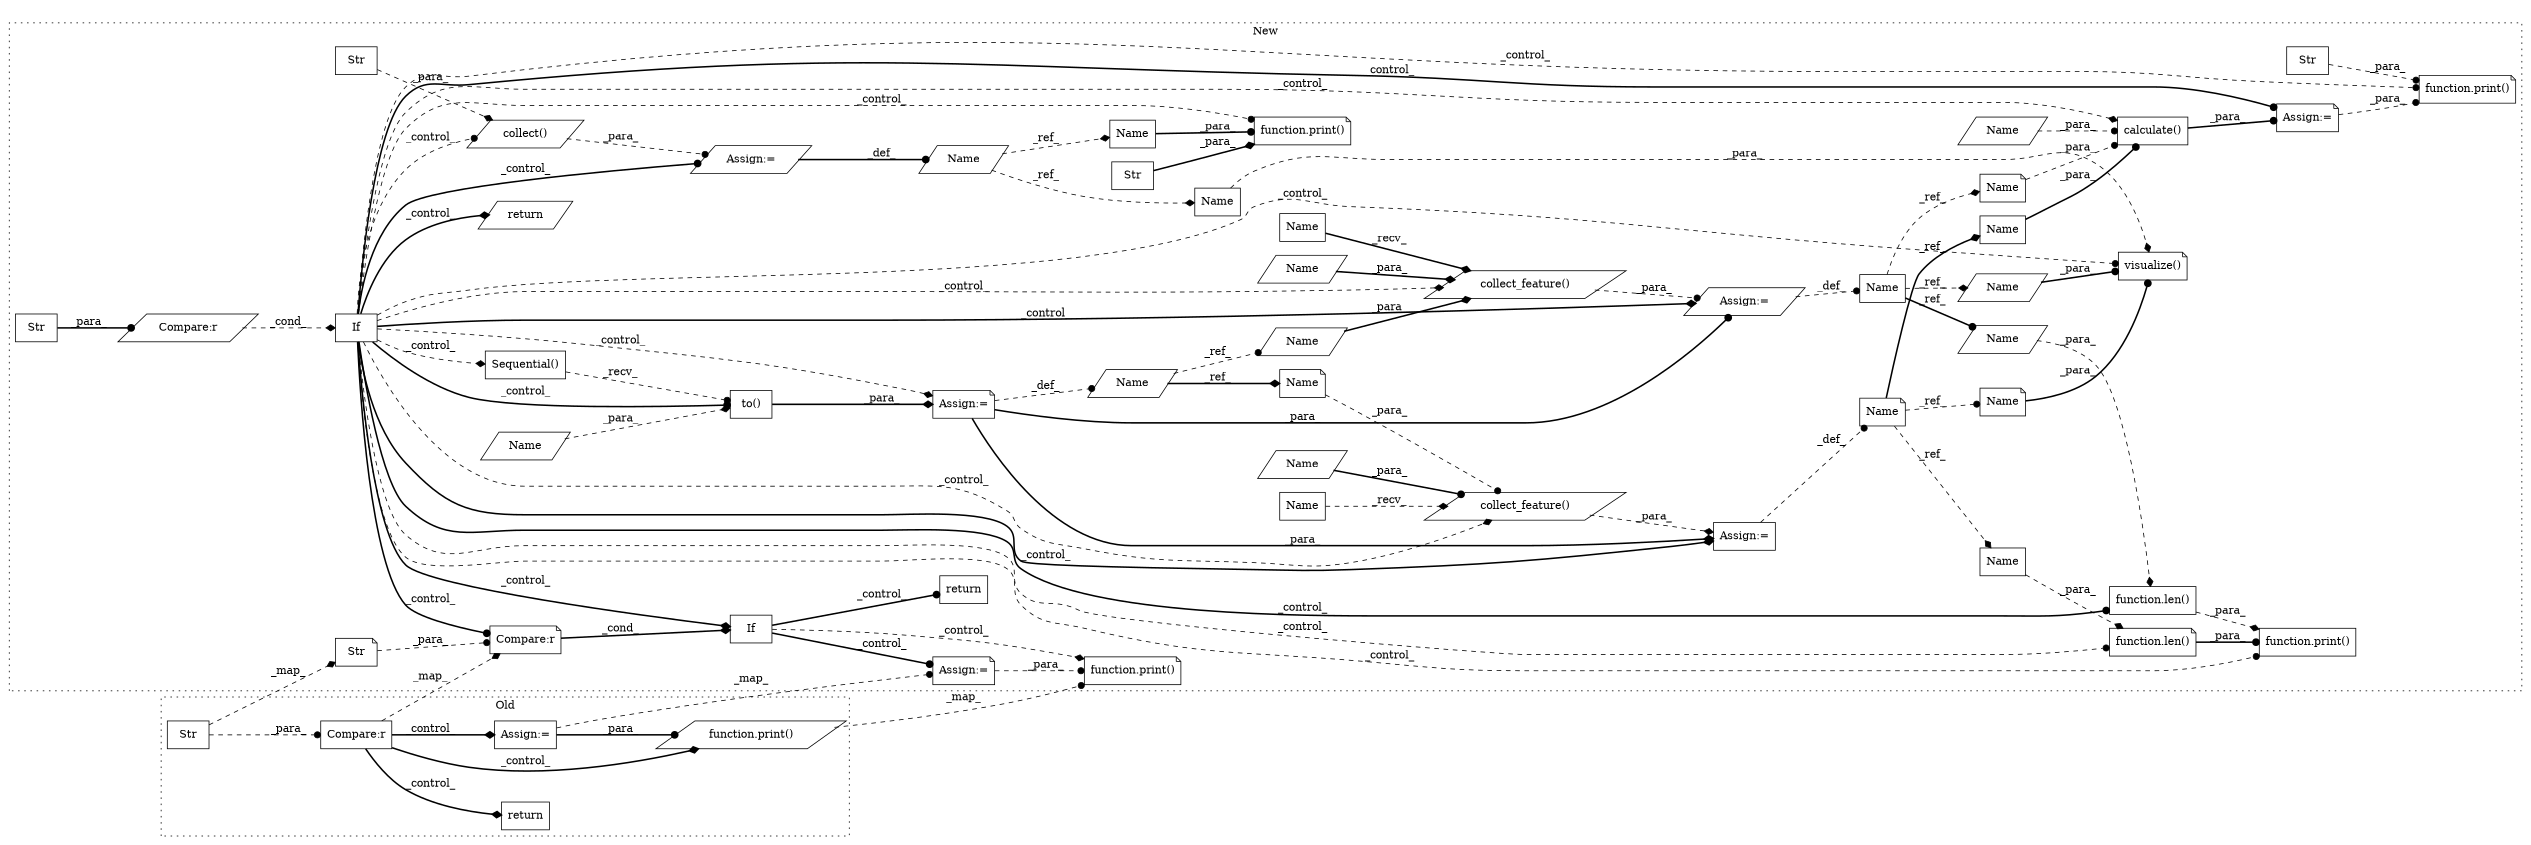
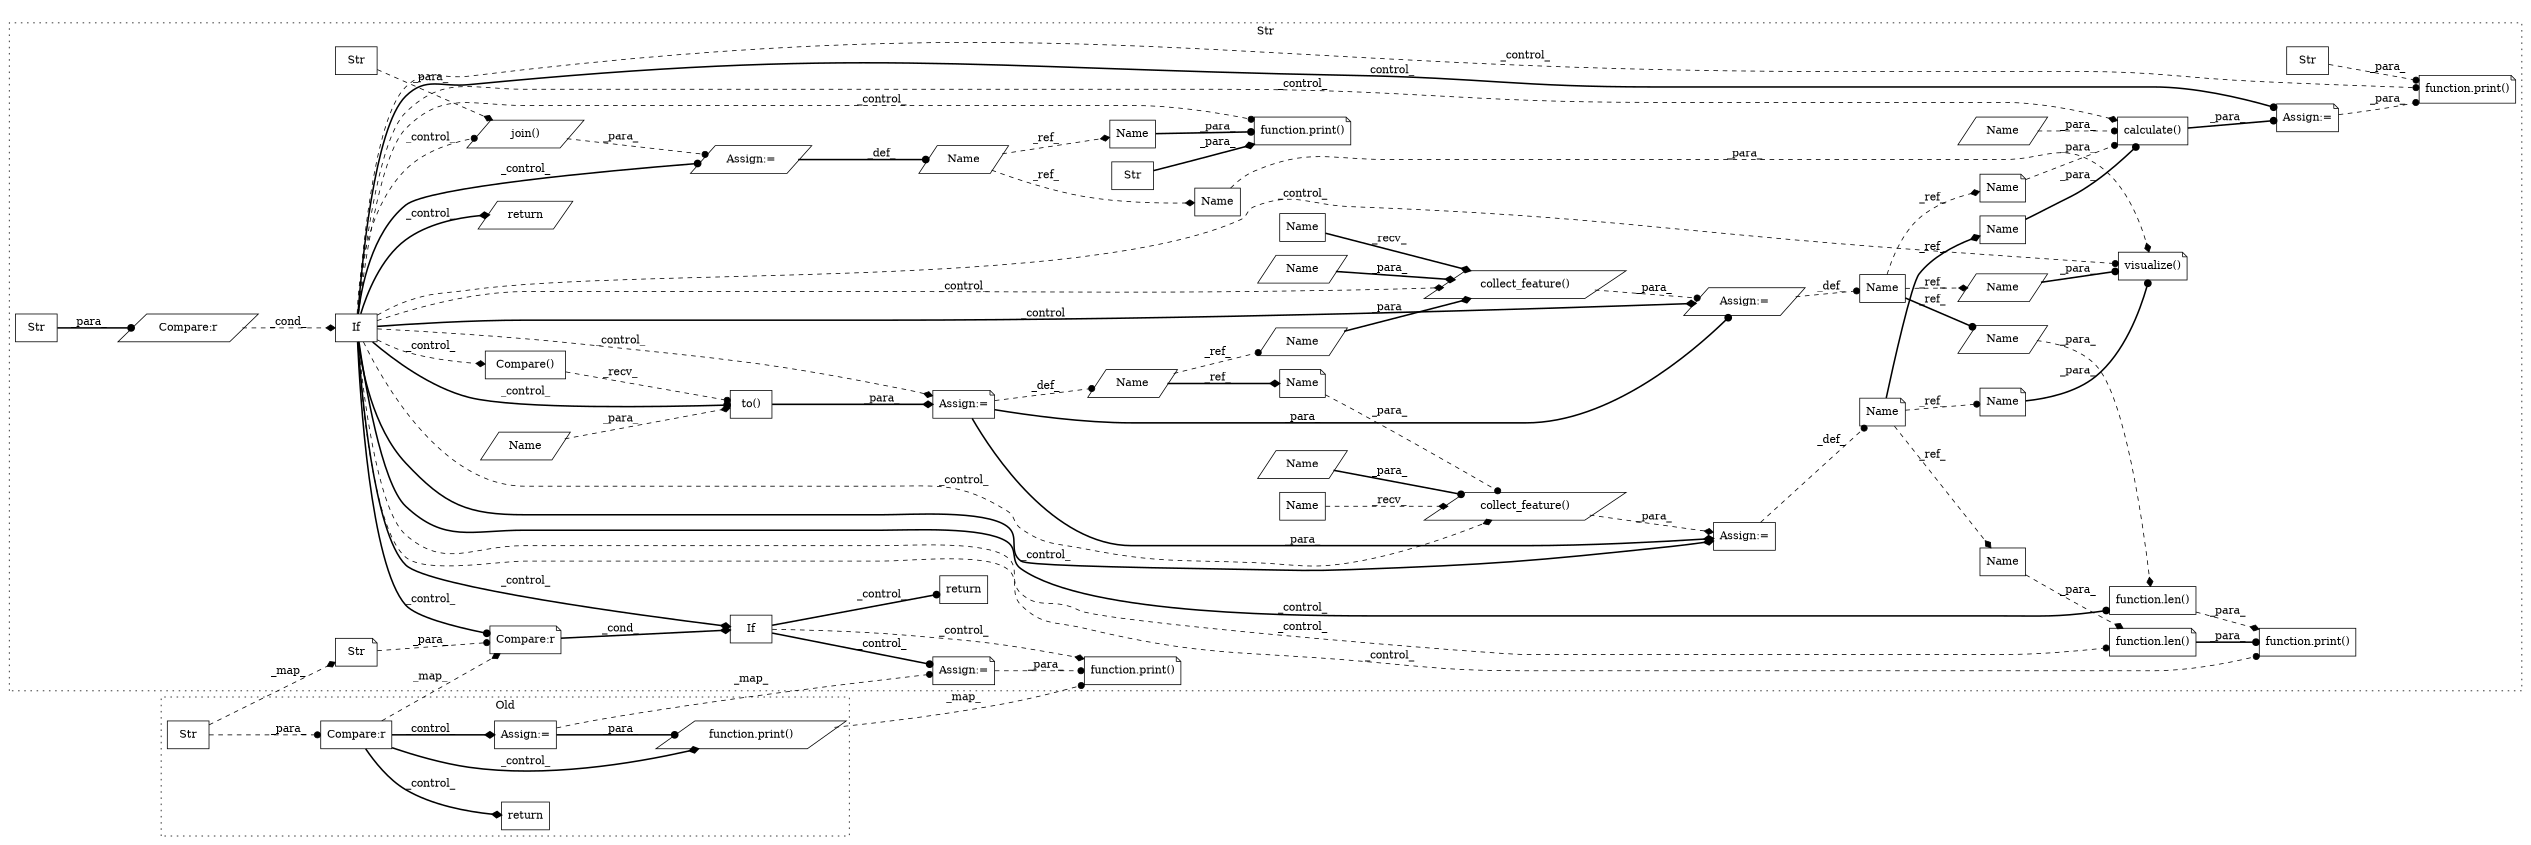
(1266, 32) -> (1266, 32)
(525, 134) -> (525, 134)
(525, 365) -> (525, 365)
